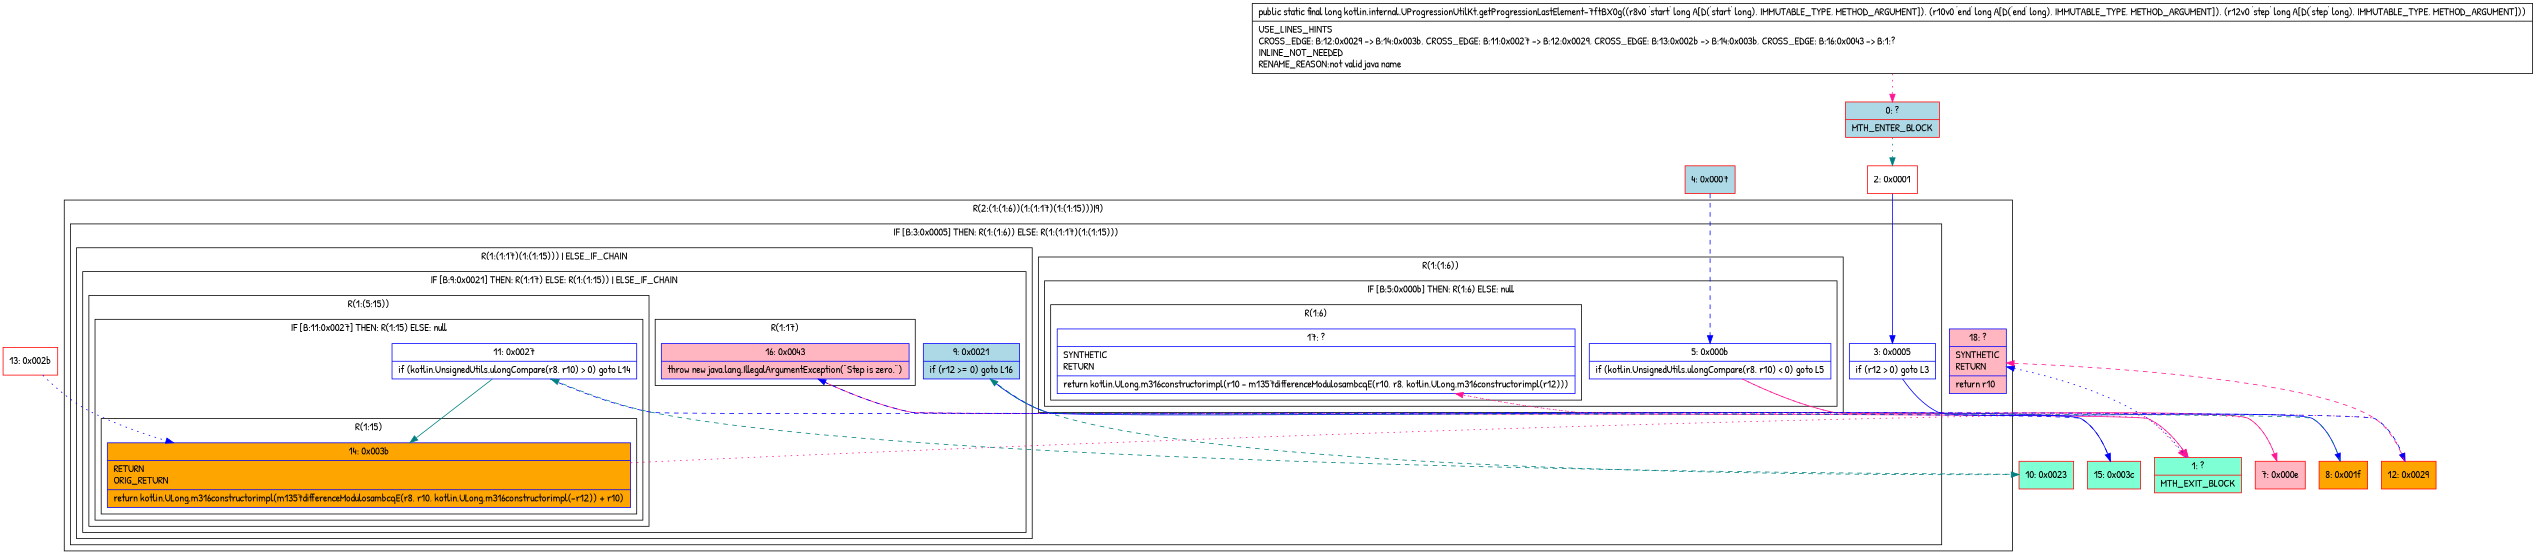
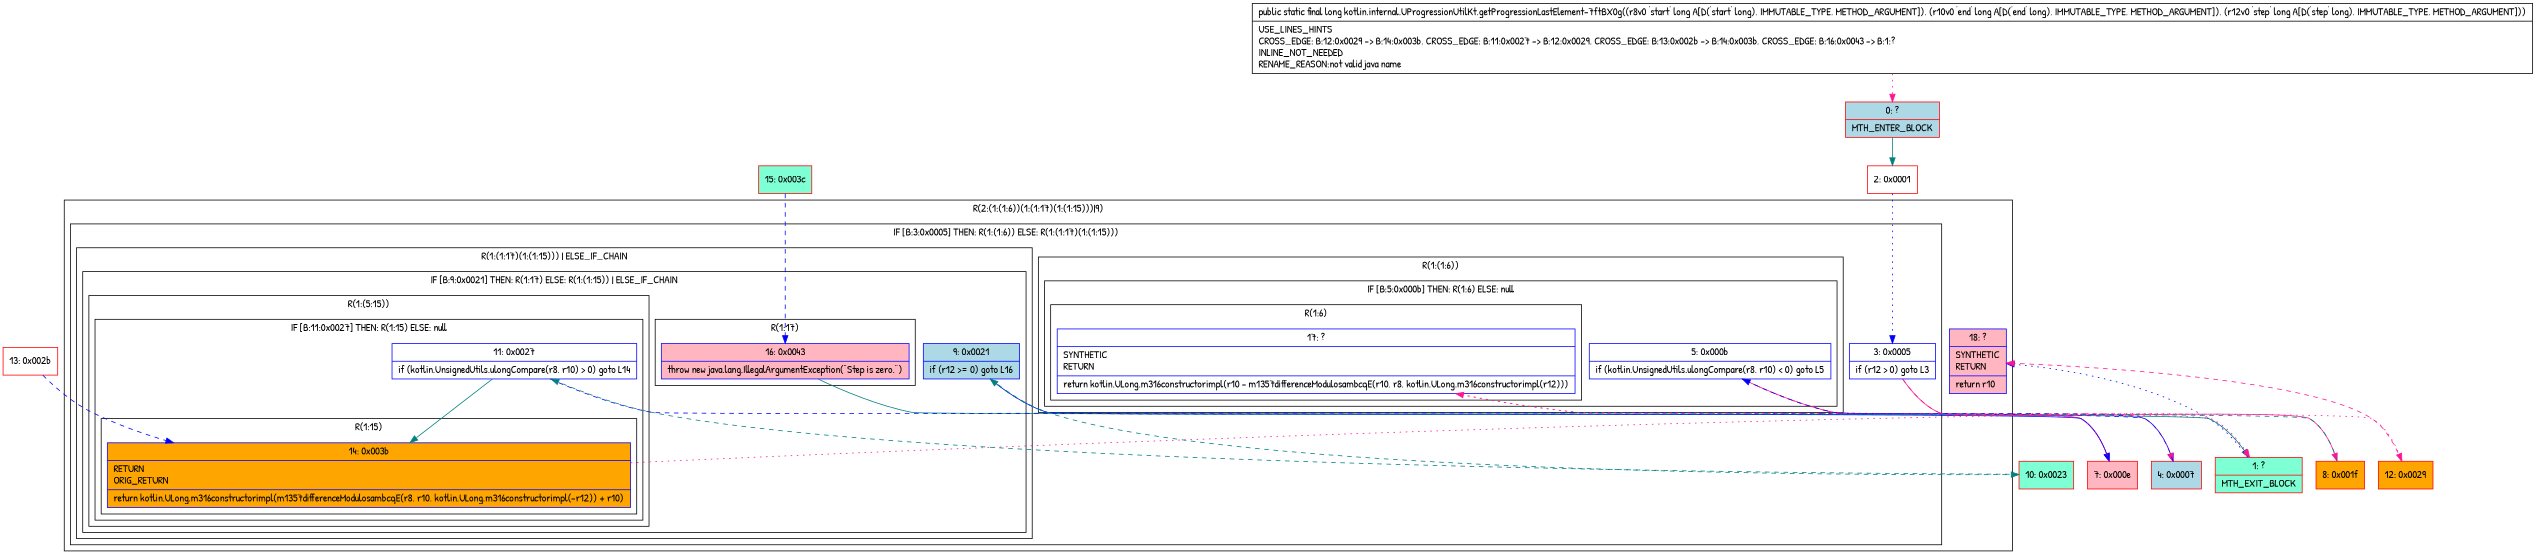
(1892, 148) -> (1892, 148)
(1892, 265) -> (1892, 265)
(1482, 413) -> (1367, 413)
(1553, 413) -> (1553, 414)
(1504, 414) -> (1535, 414)
none -> (2039, 415)
(2123, 415) -> (2121, 415)
(119, 424) -> (119, 424)
